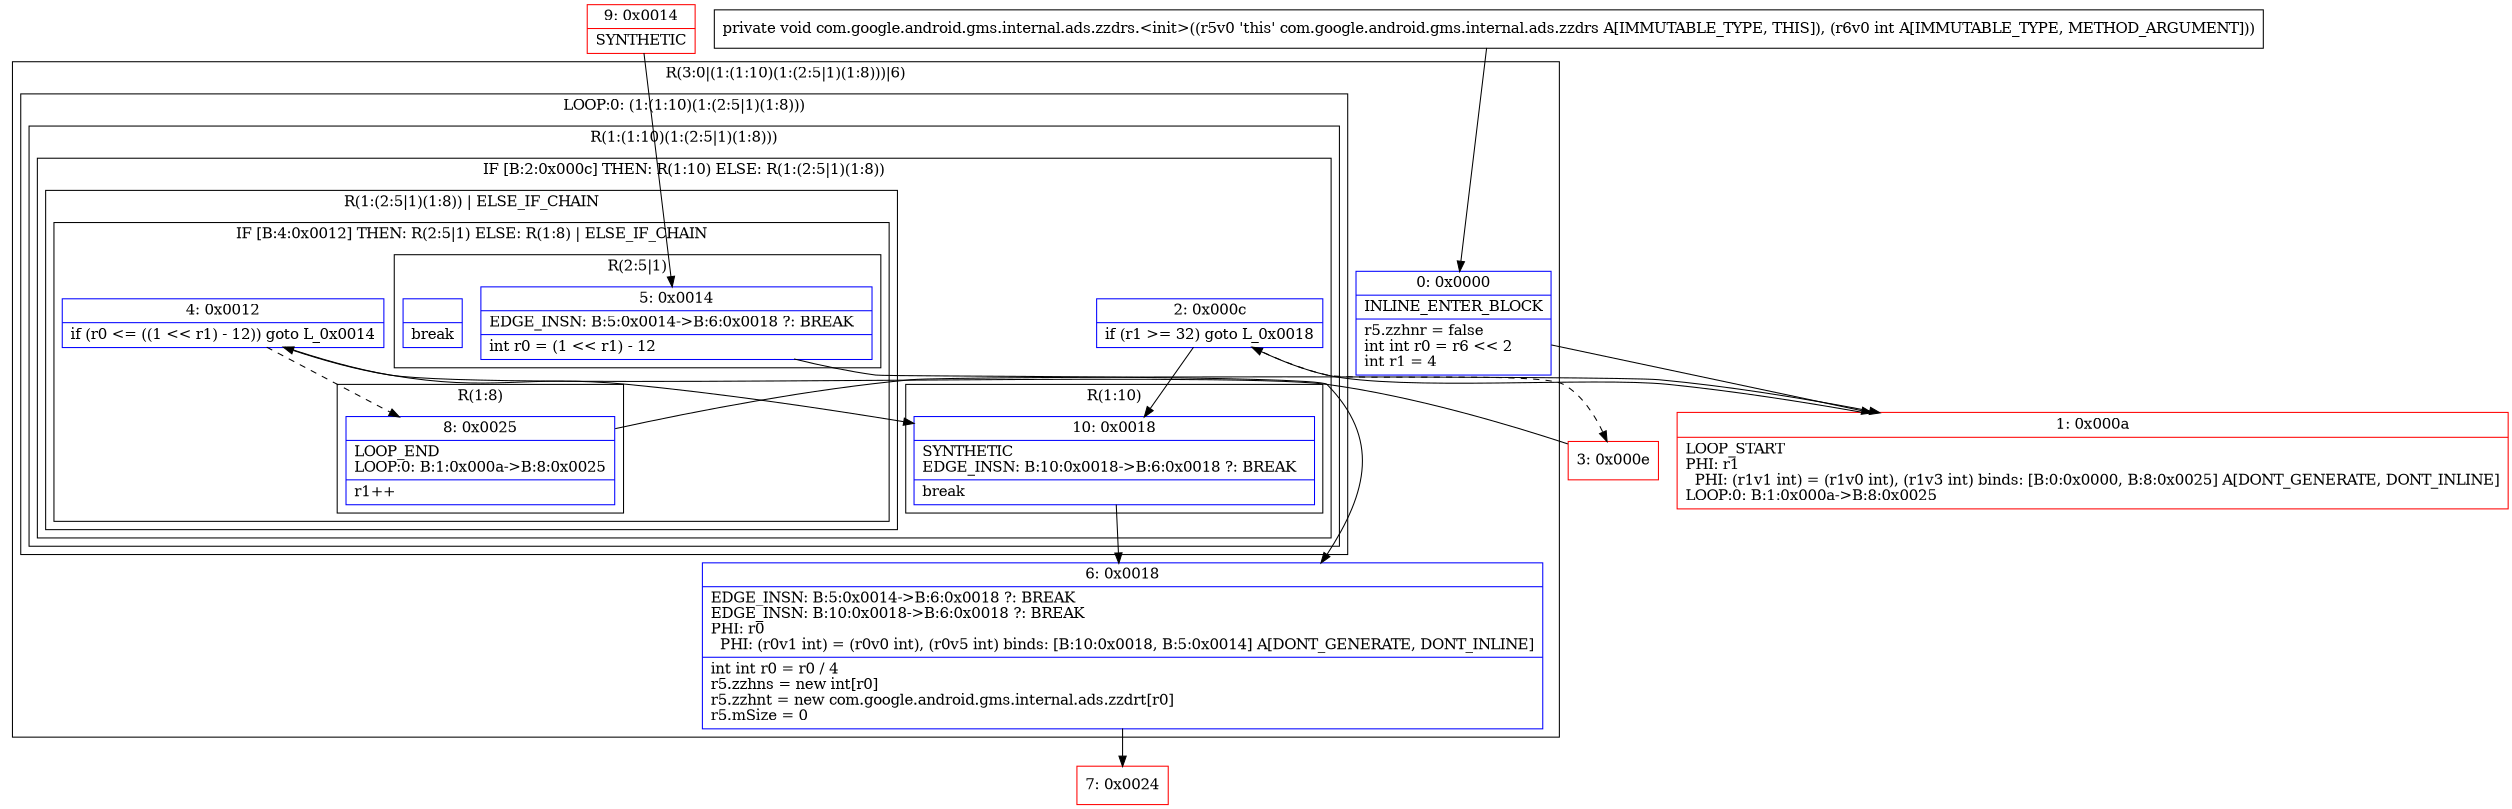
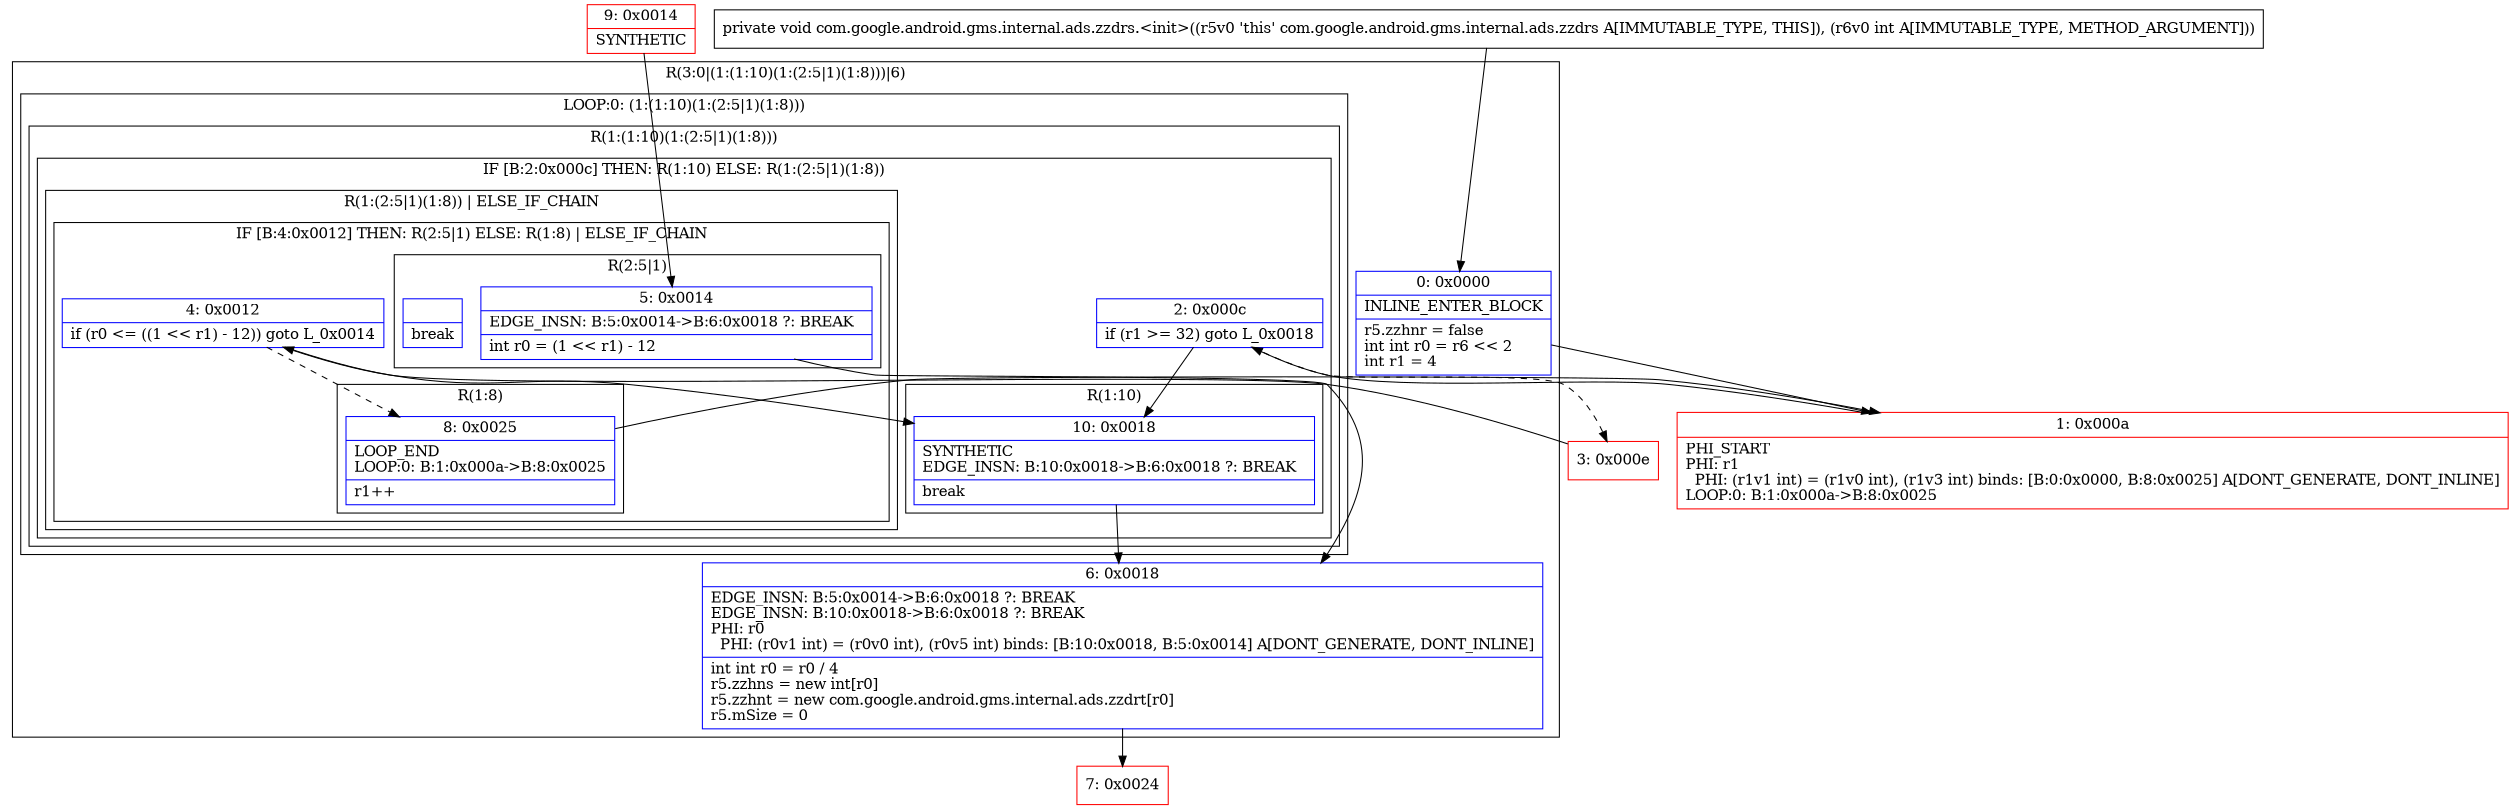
(1735, 449) -> (1728, 449)
